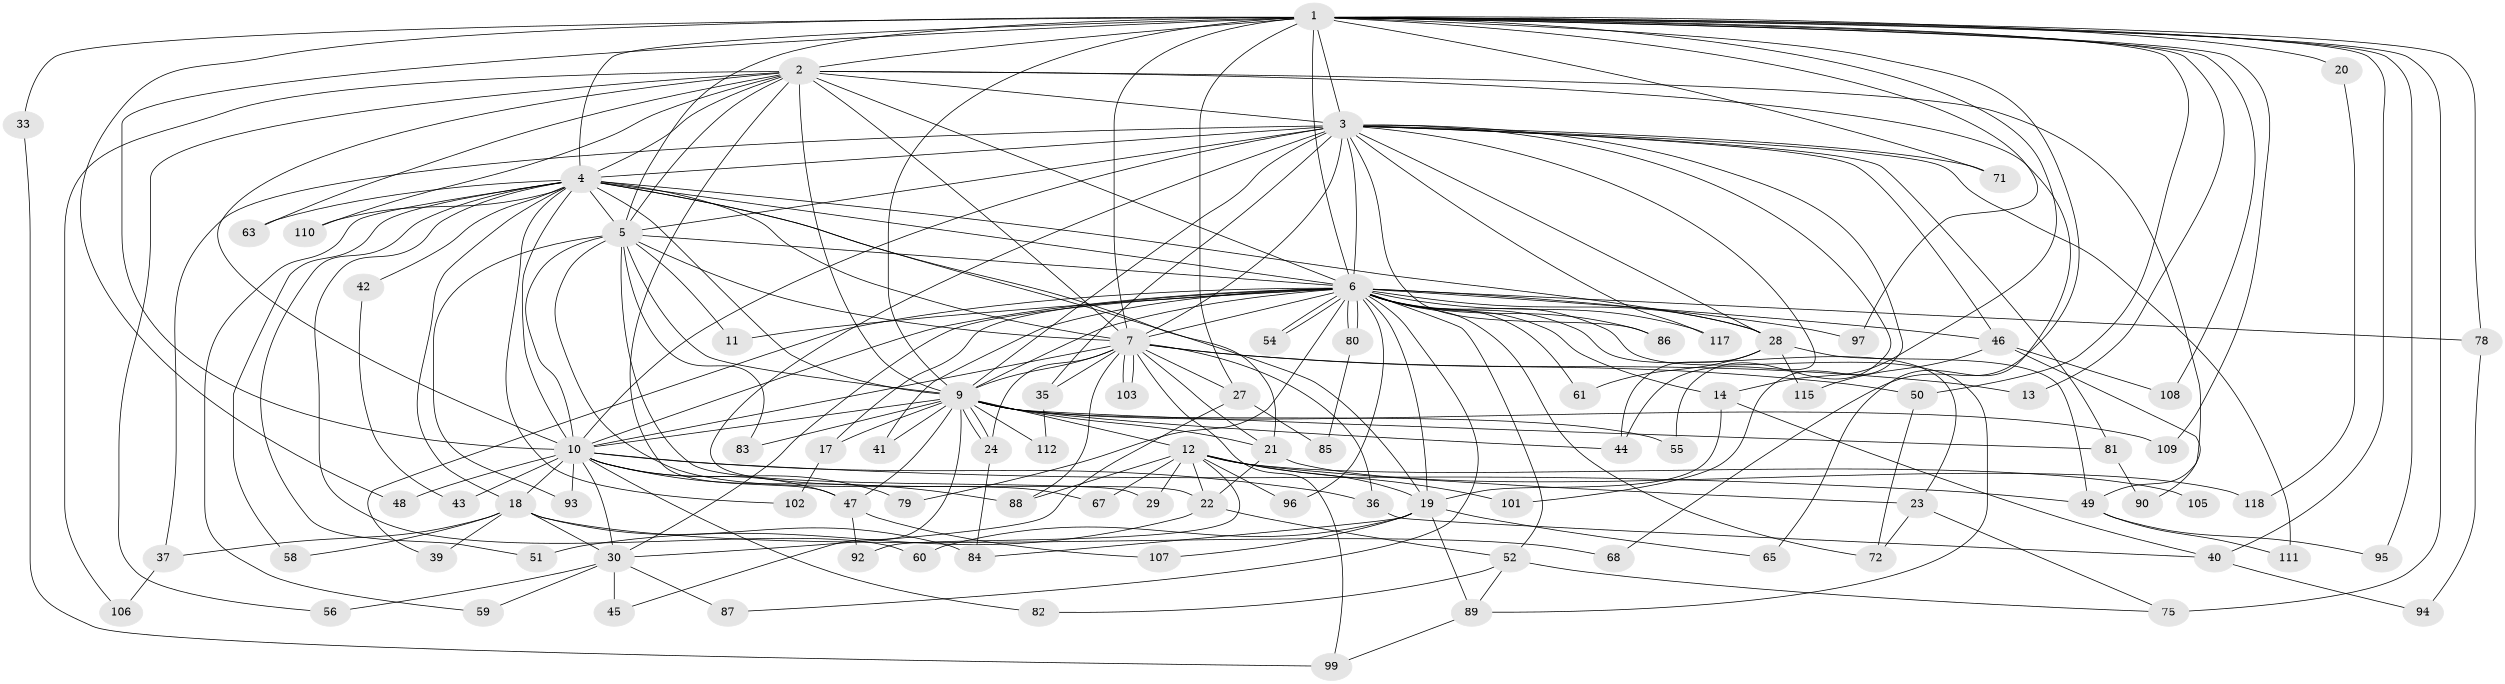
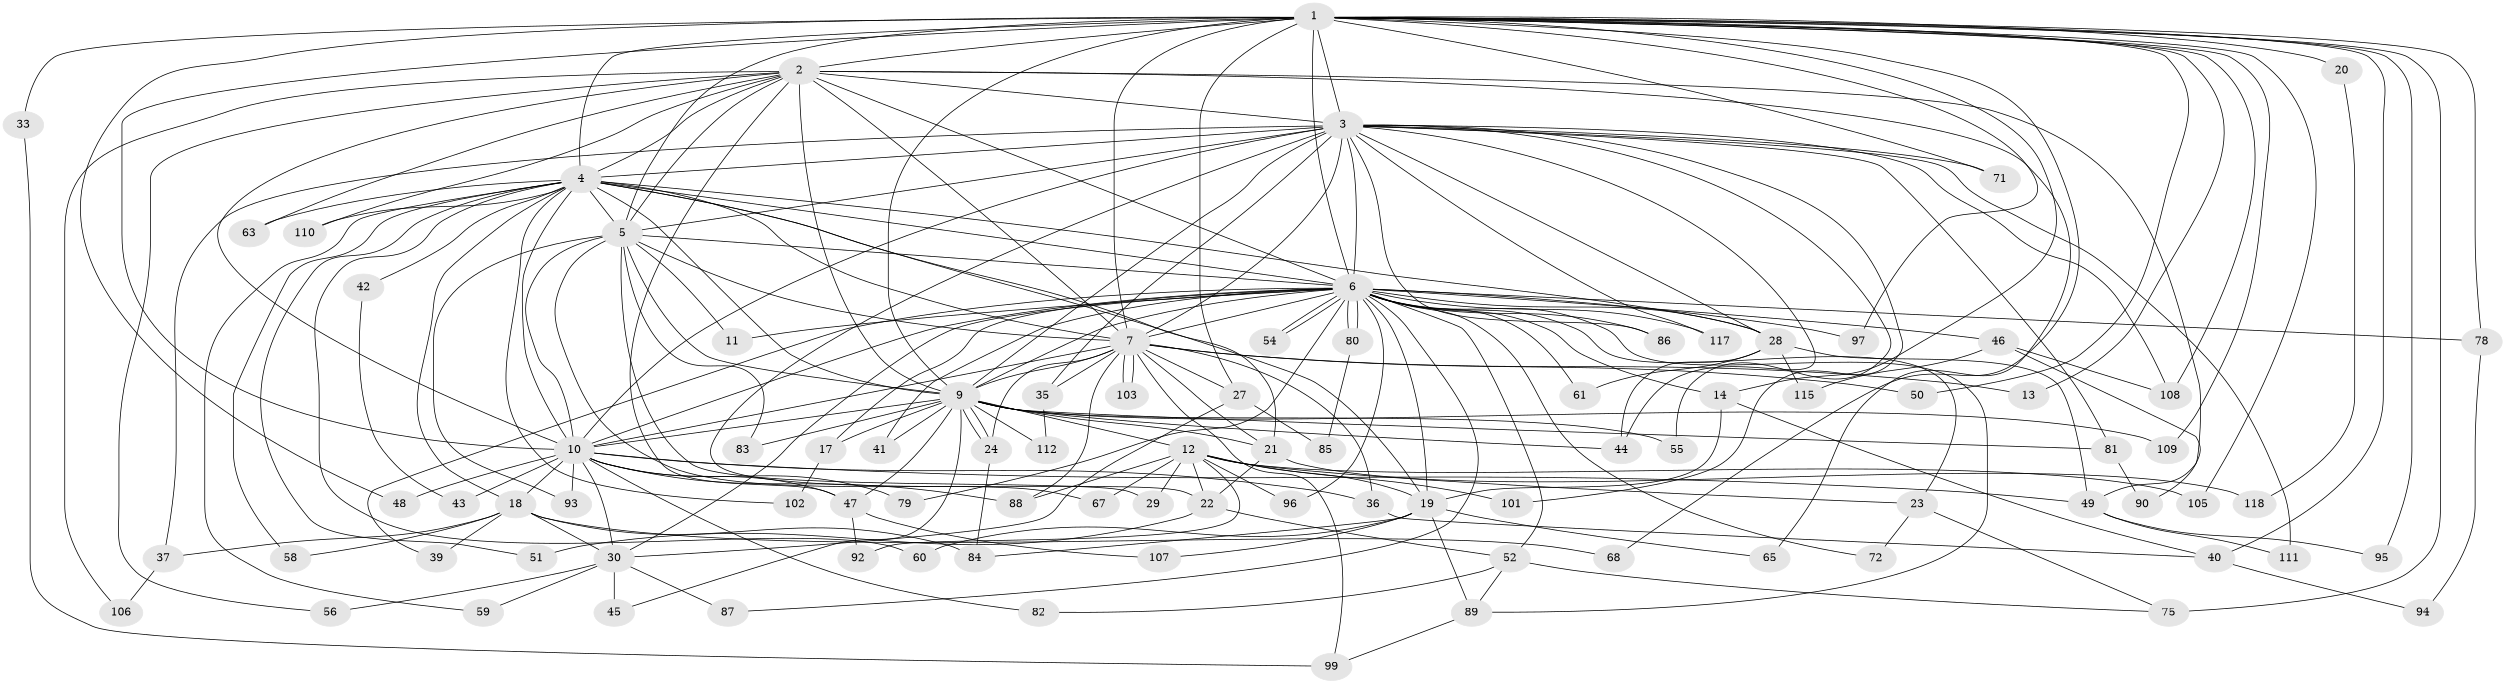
none -> (2208, 48)
(1839, 161) -> (1898, 162)
(1893, 480) -> none
